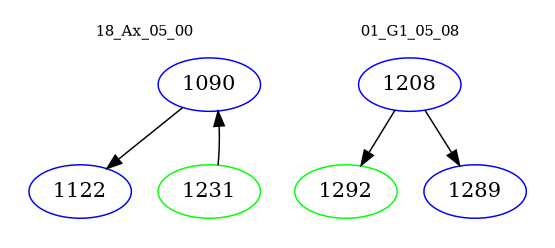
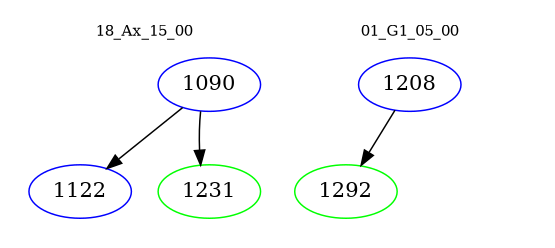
(145, 32) -> (145, 32)
(411, 32) -> (411, 32)
(219, 146) -> (199, 131)
(475, 192) -> none
